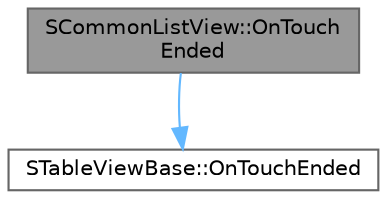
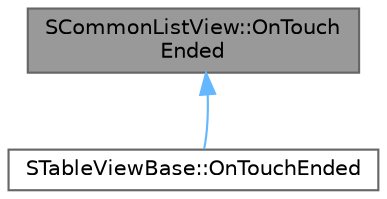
(179, 100) -> (207, 122)
